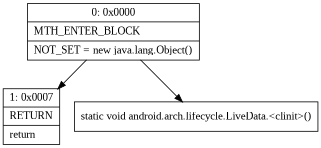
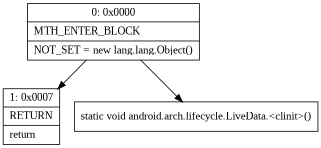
(113, 50) -> (113, 50)
